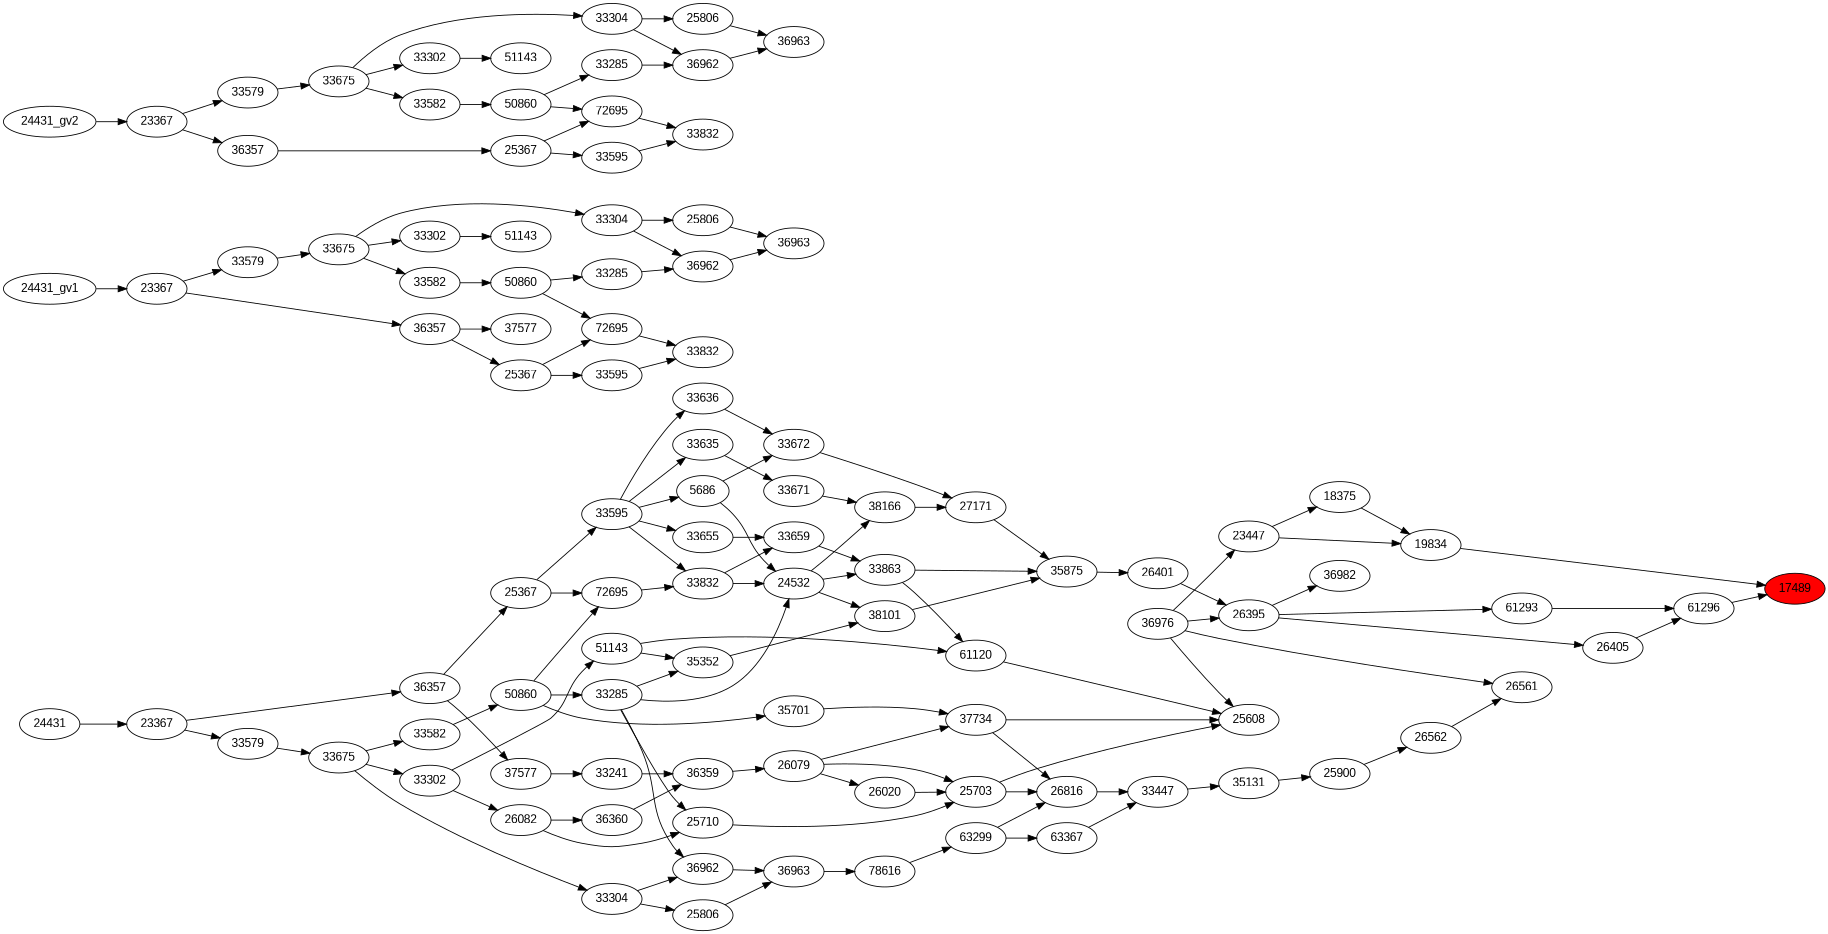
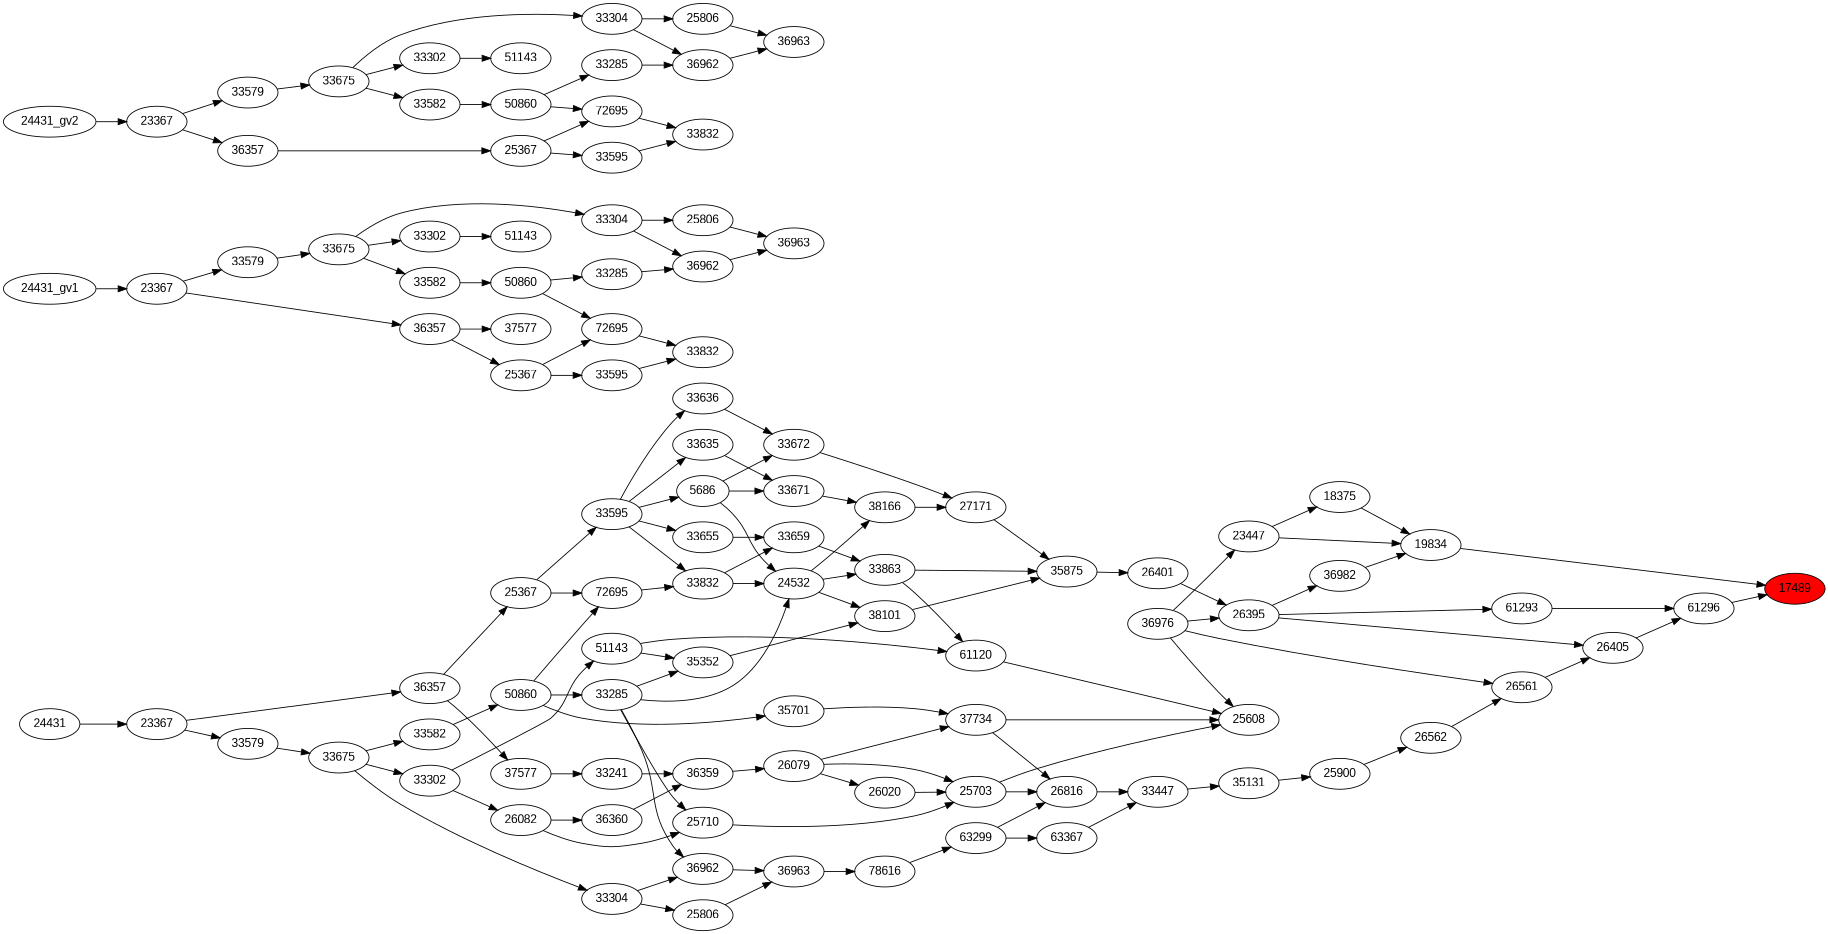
none -> (742, 491)
none -> (1381, 562)
none -> (1563, 669)
